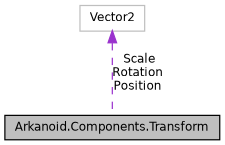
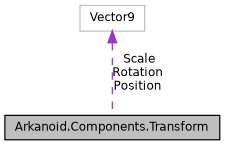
(112, 18) -> (112, 18)
